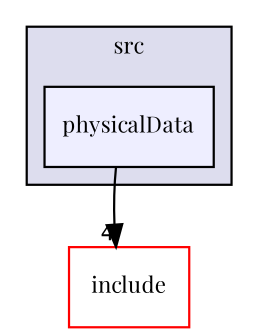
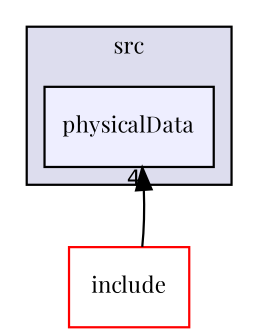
(114, 199) -> (144, 218)
